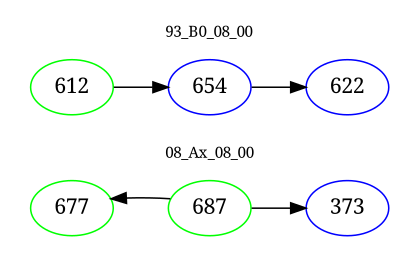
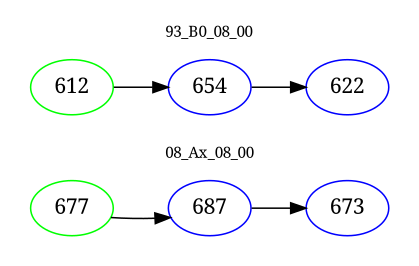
(148, 198) -> (133, 218)
(210, 208) -> (210, 208)
(347, 208) -> (347, 208)
